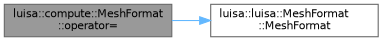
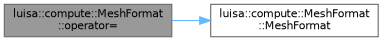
(294, 21) -> (294, 21)
